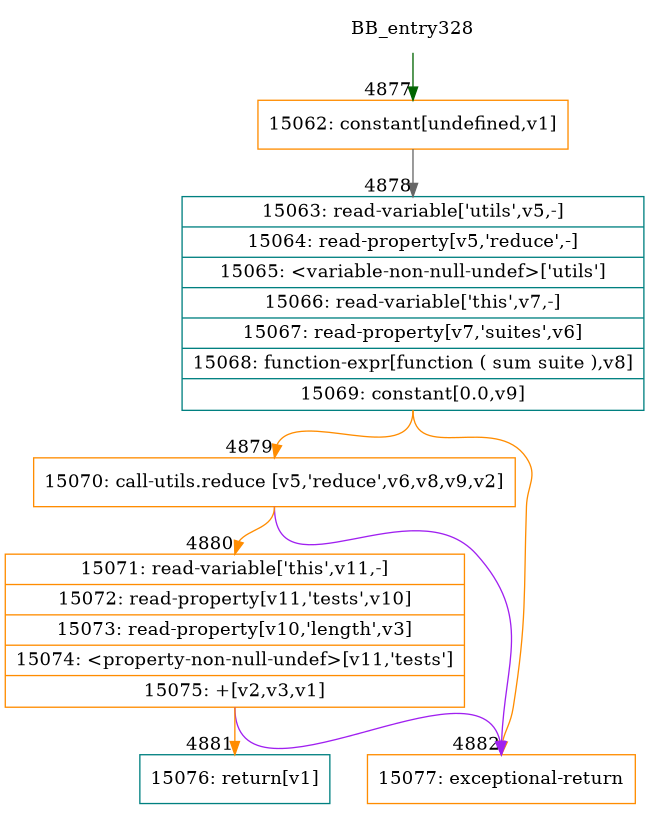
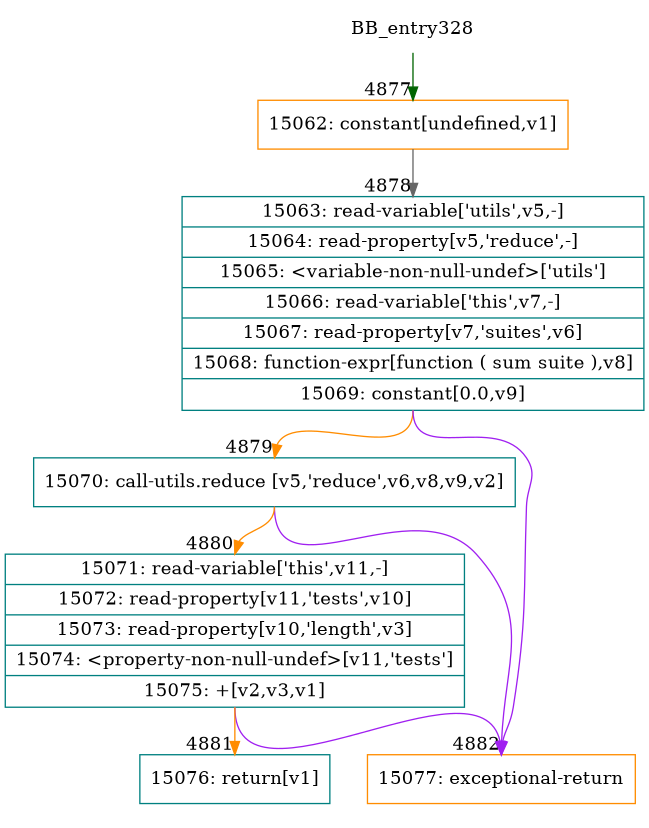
(274, 482) -> (274, 482)
(526, 532) -> (526, 532)
(235, 631) -> (235, 631)
